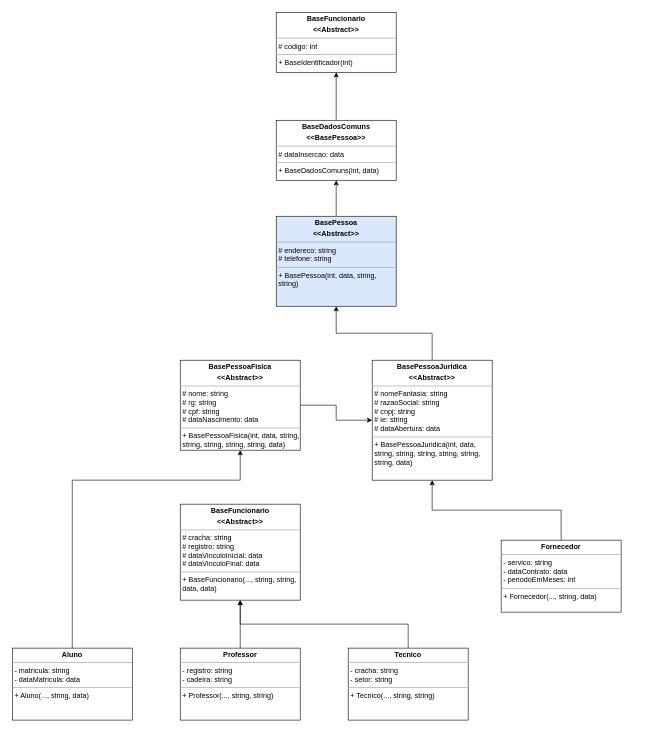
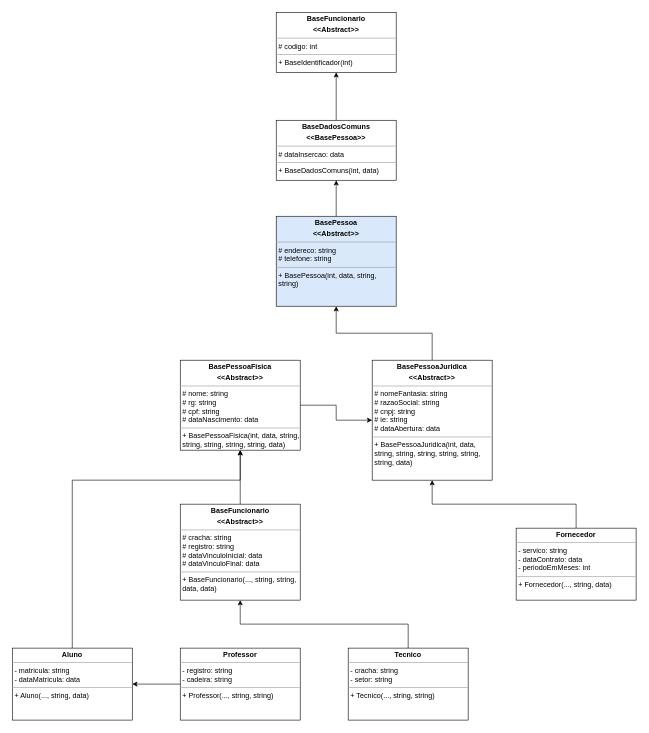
none -> (240, 493)
(561, 576) -> (576, 564)
(240, 637) -> (137, 684)
